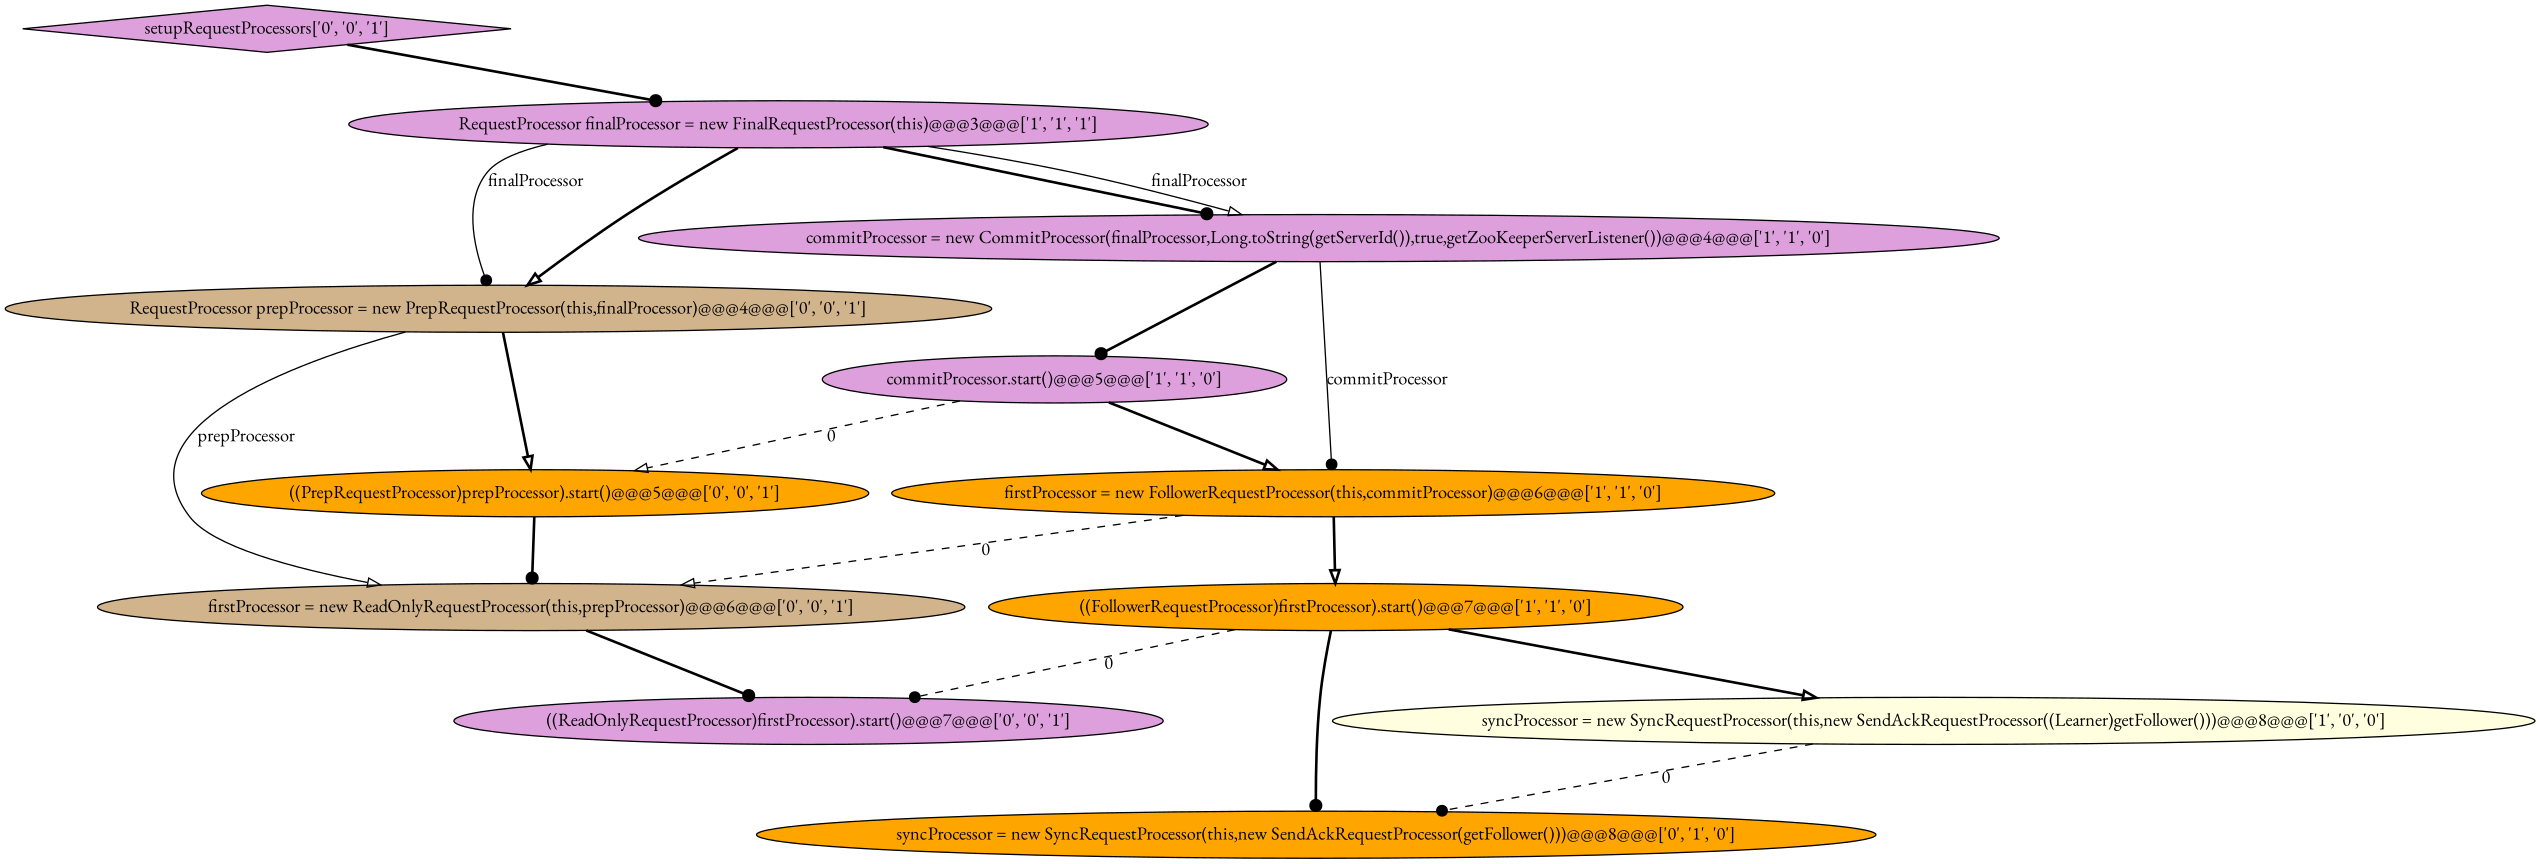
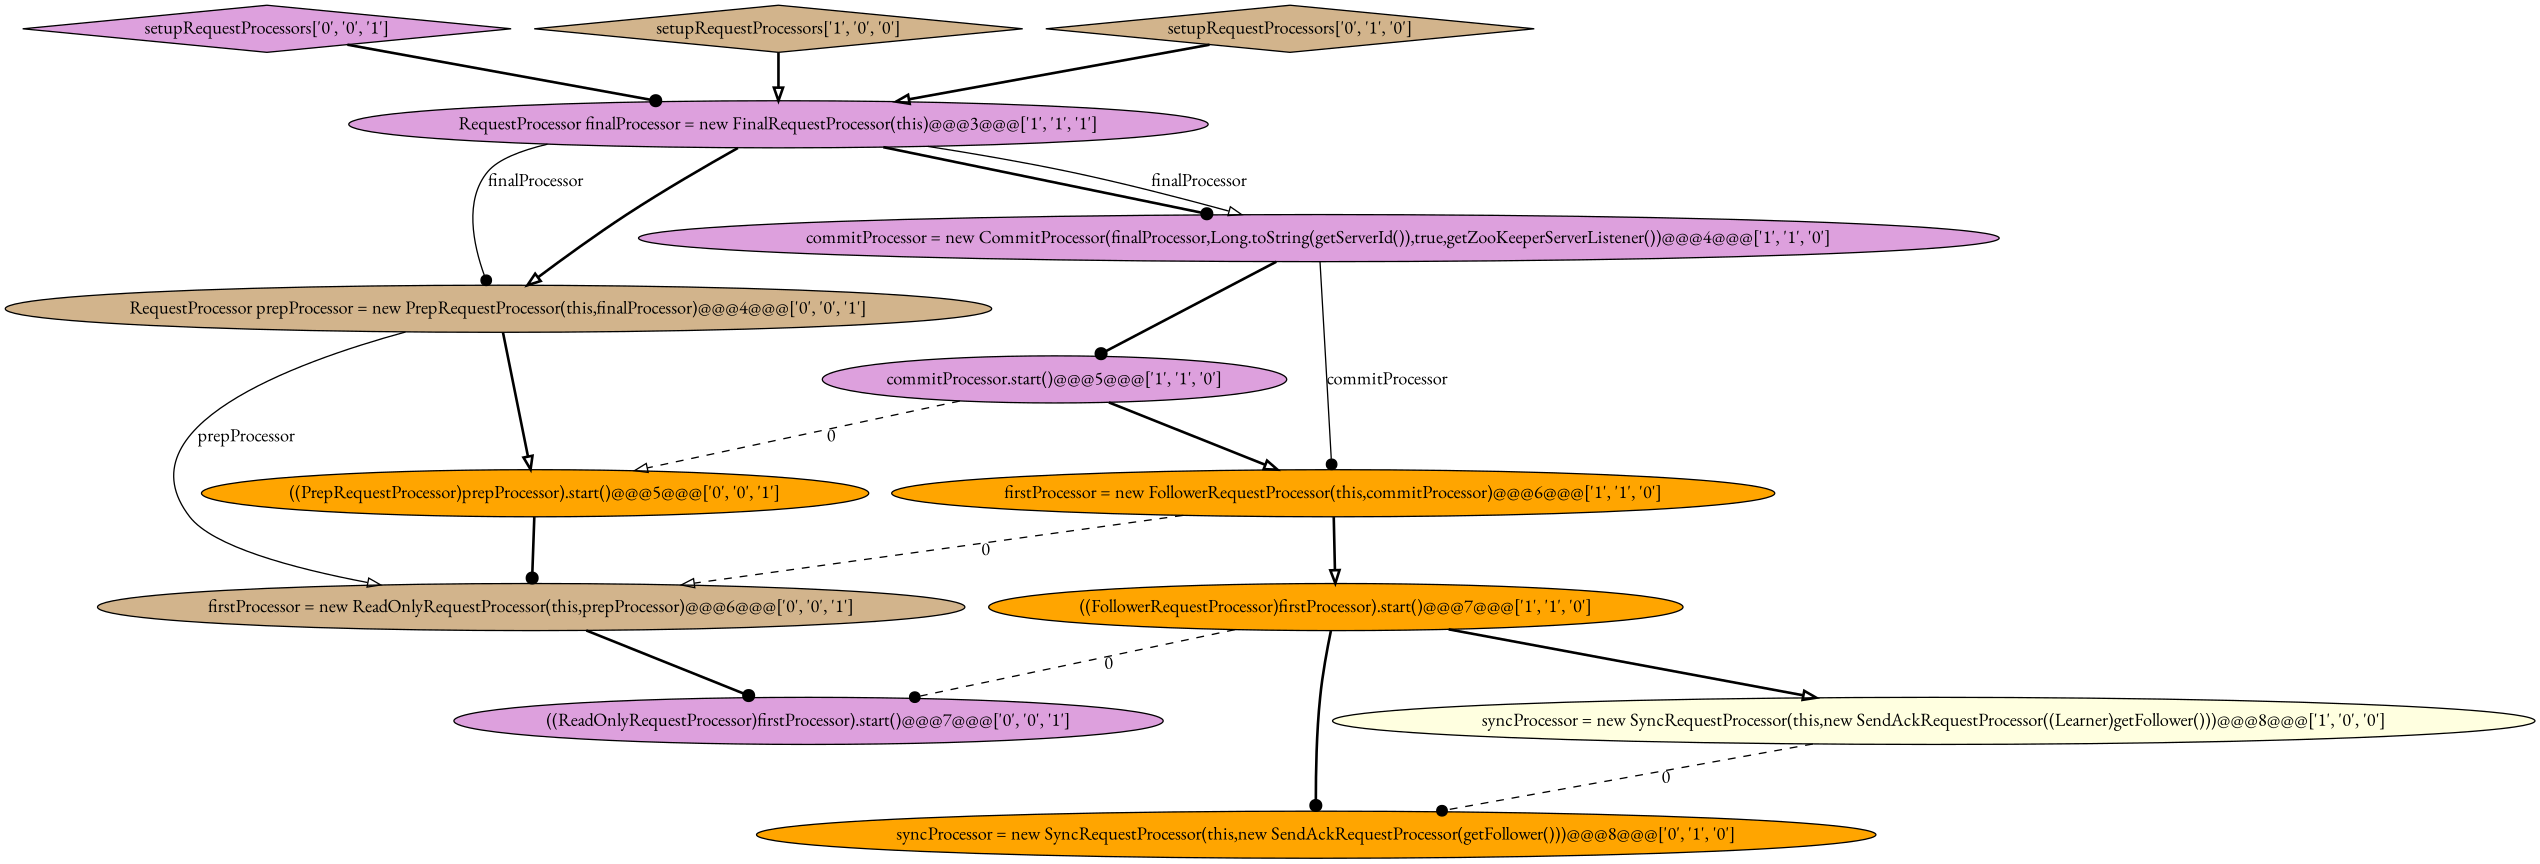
none -> (778, 29)
none -> (1290, 29)
